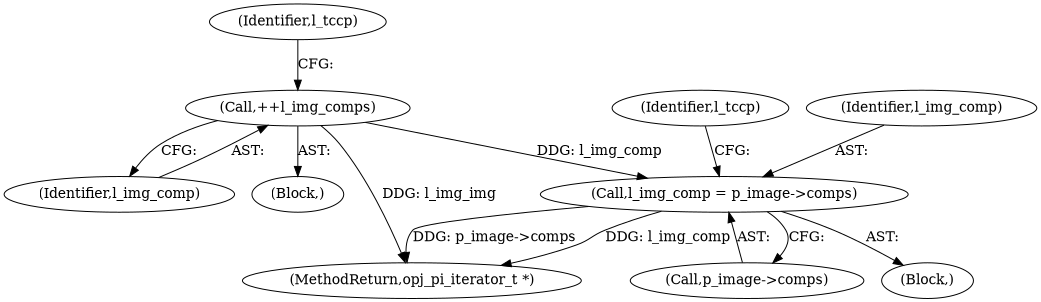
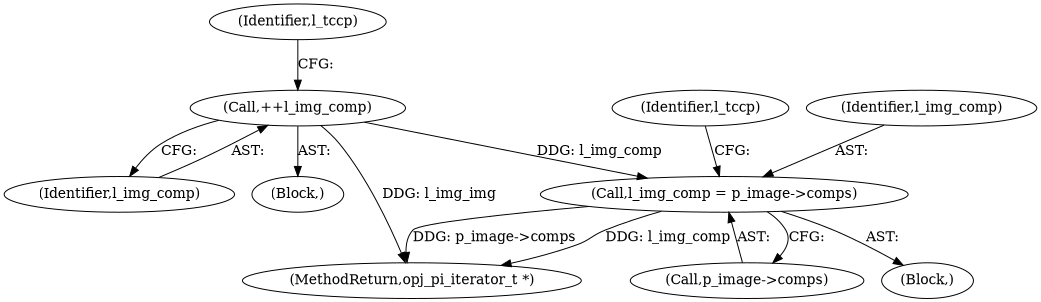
(298, 108) -> (298, 108)
